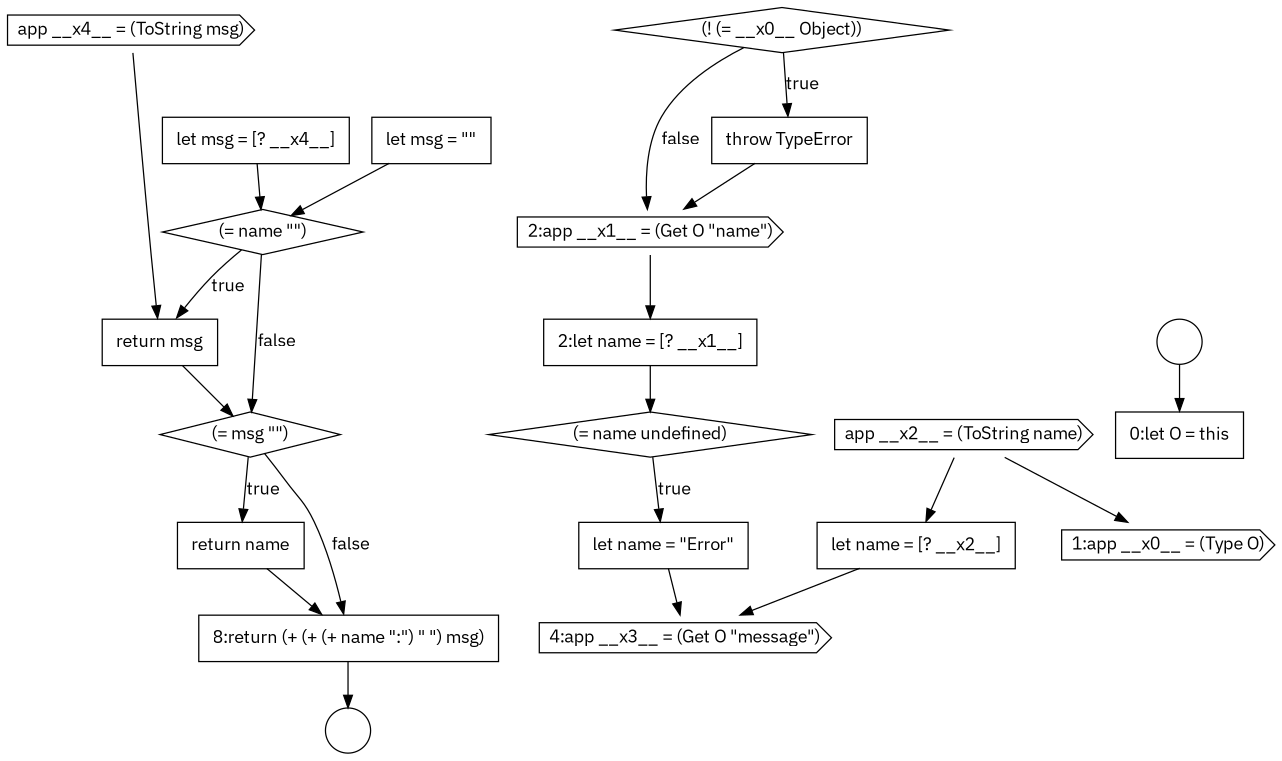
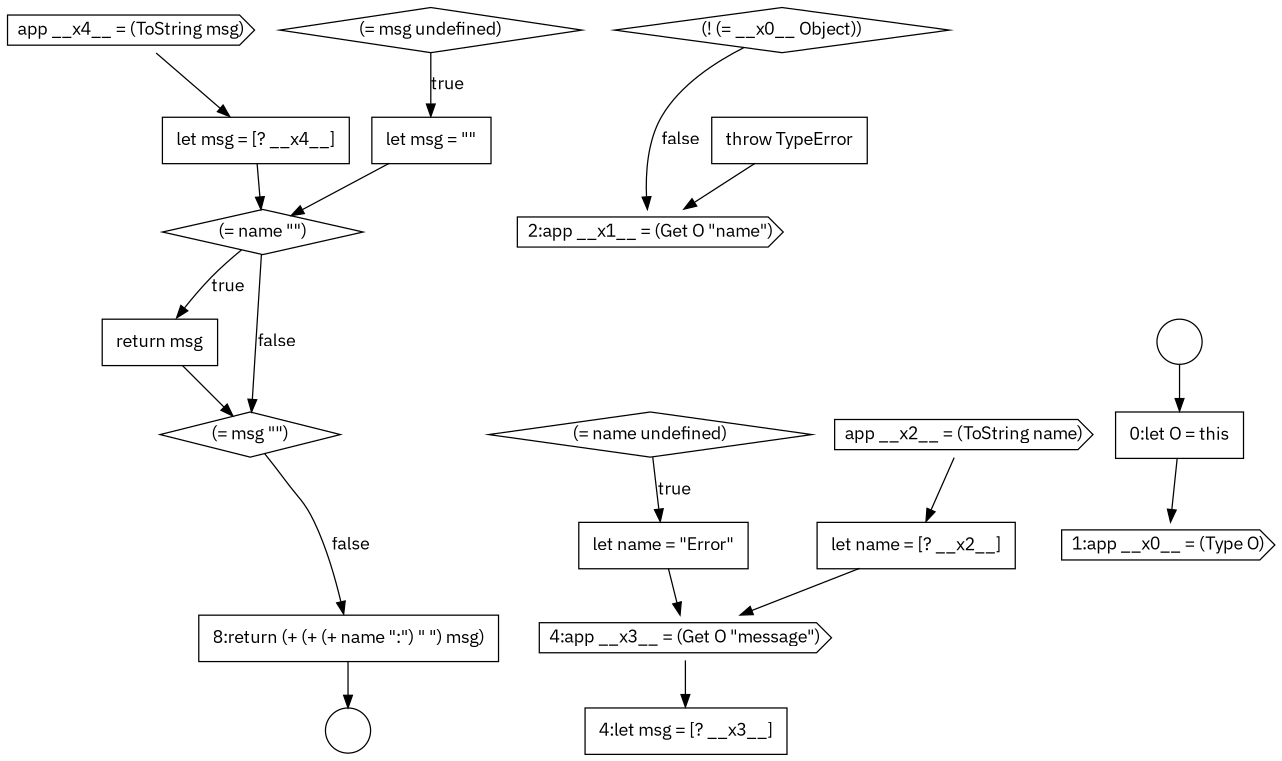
none -> (431, 30)
(785, 78) -> none
(144, 179) -> (188, 81)
(650, 342) -> none
(1061, 487) -> (1175, 484)
(240, 545) -> none
none -> (685, 731)
